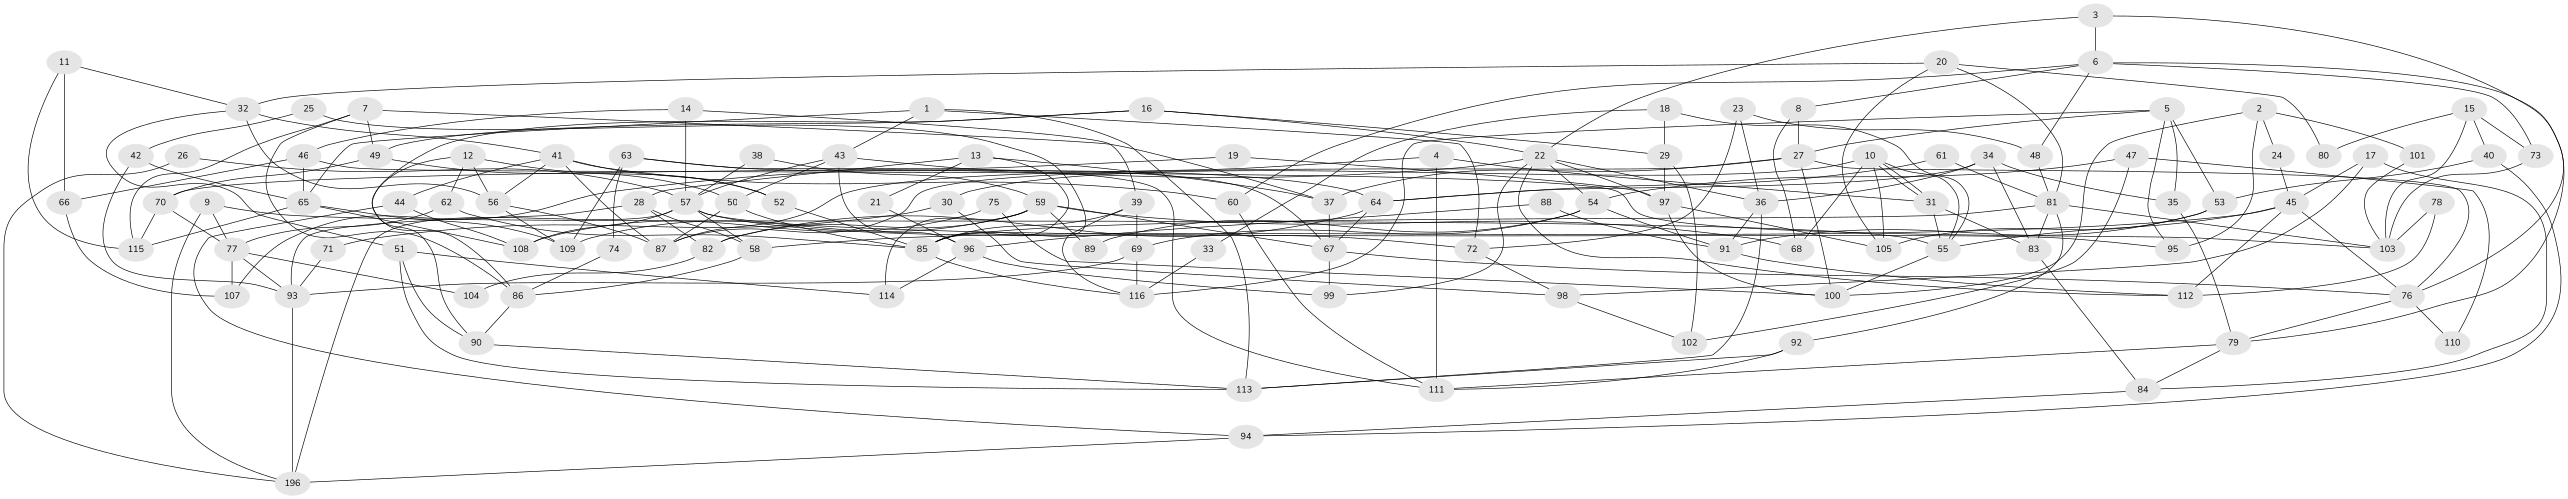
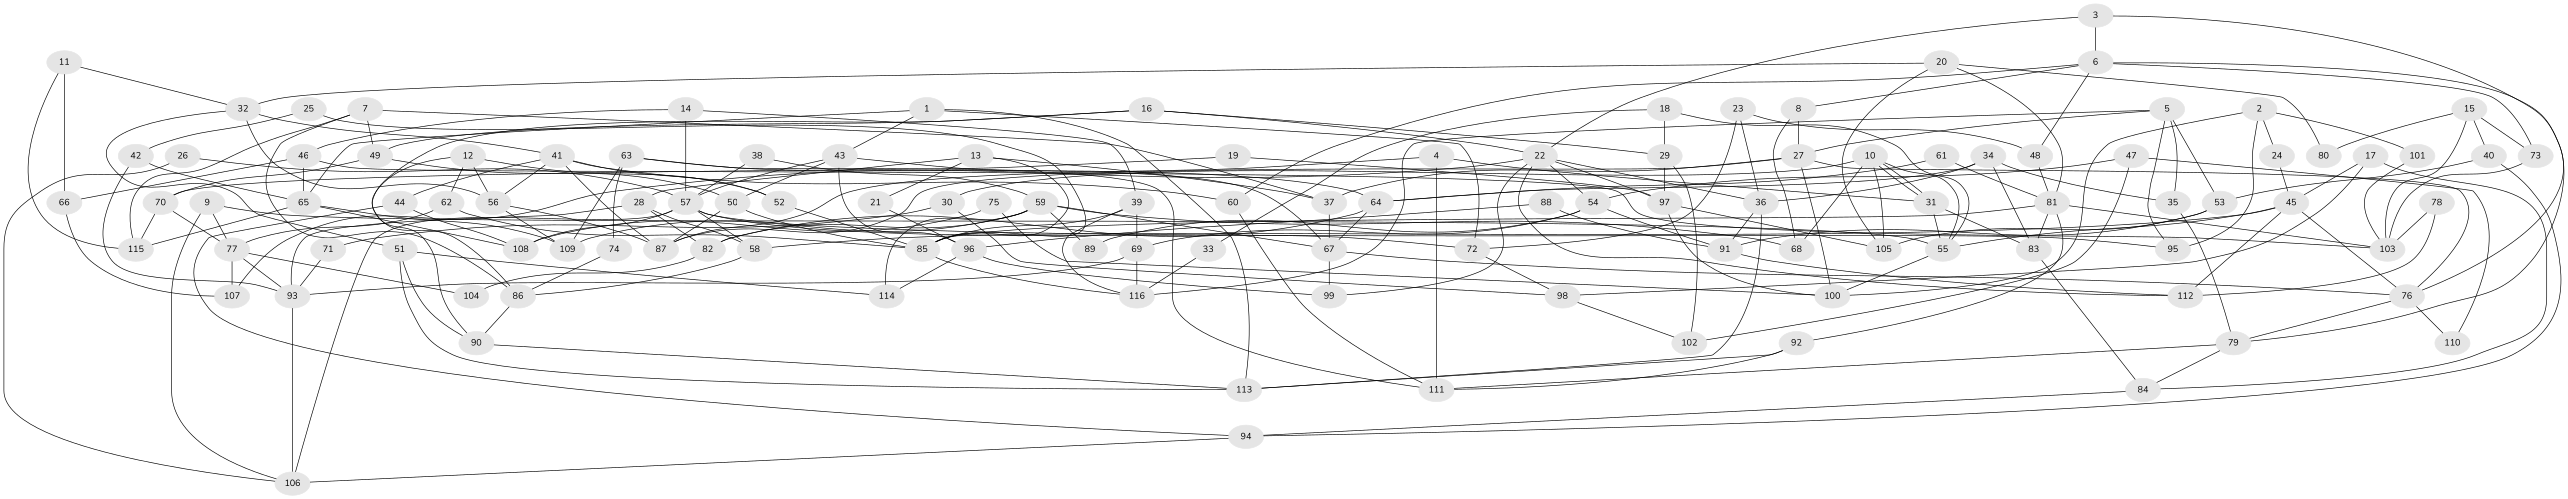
(292, 484) -> (292, 484)
